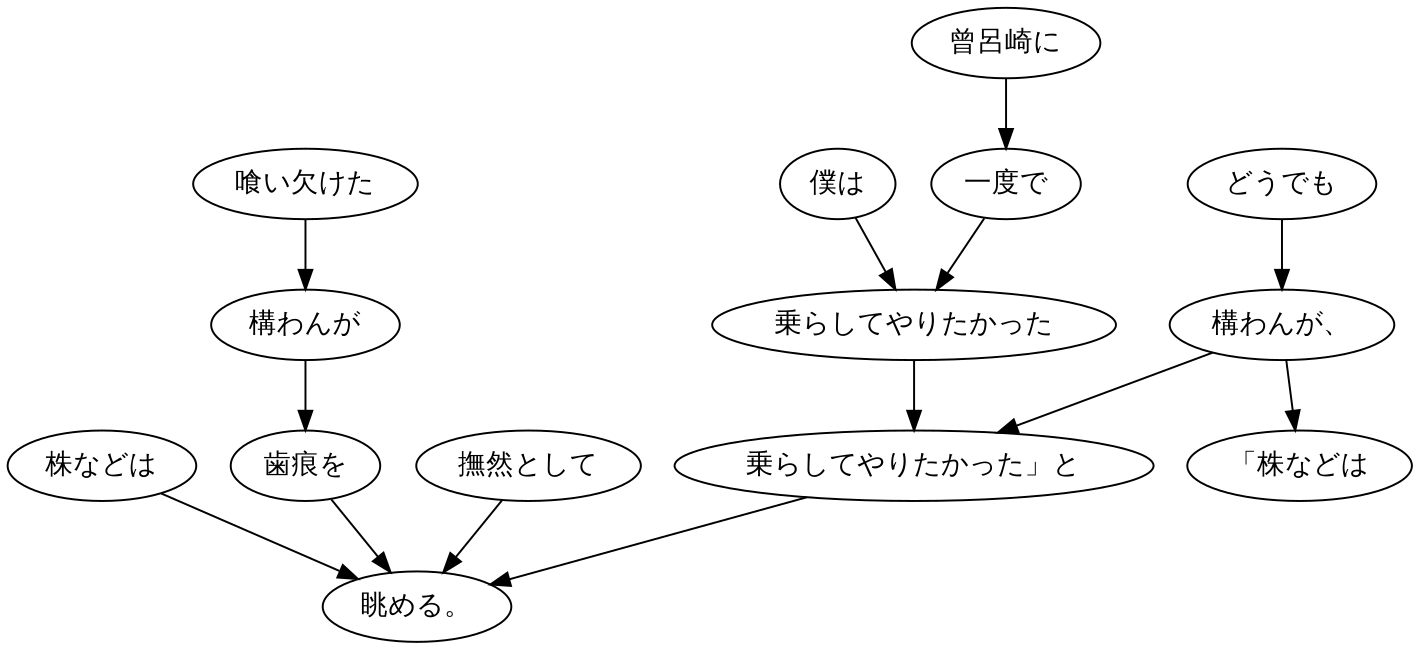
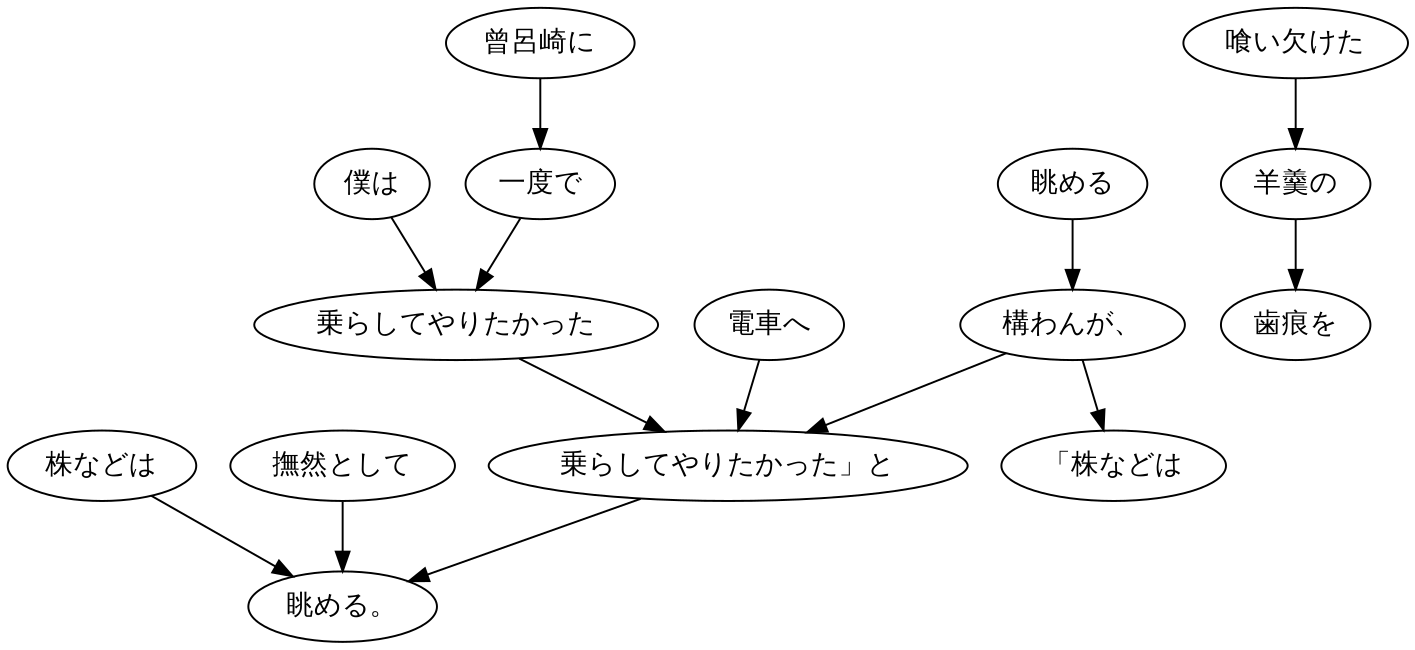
(1282, 184) -> (1073, 184)
(305, 325) -> (1296, 184)
none -> (769, 325)
(355, 528) -> none
